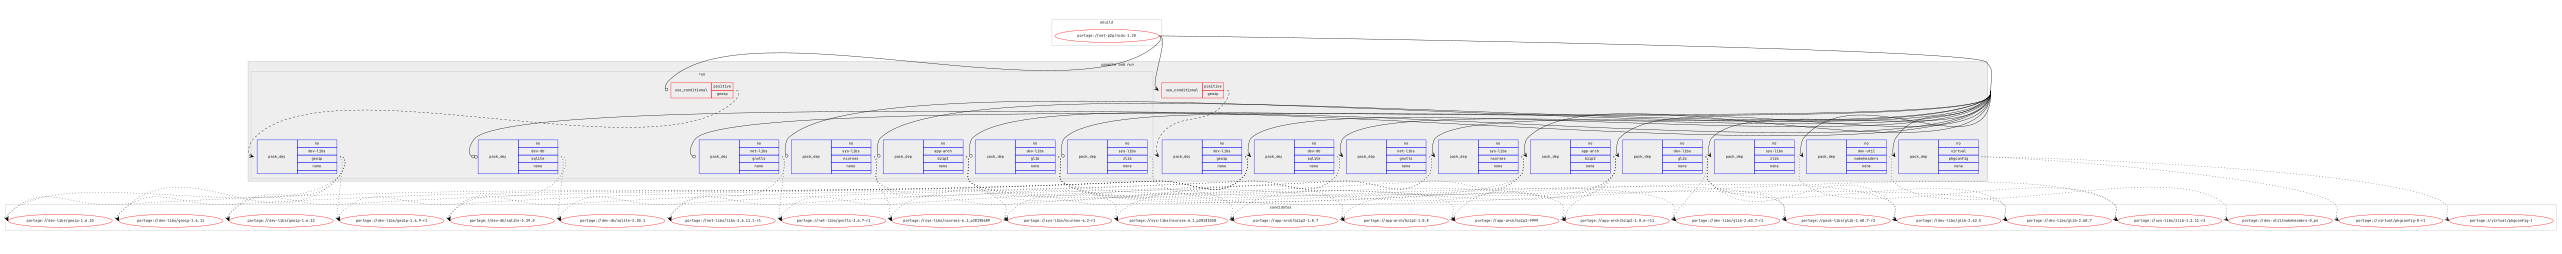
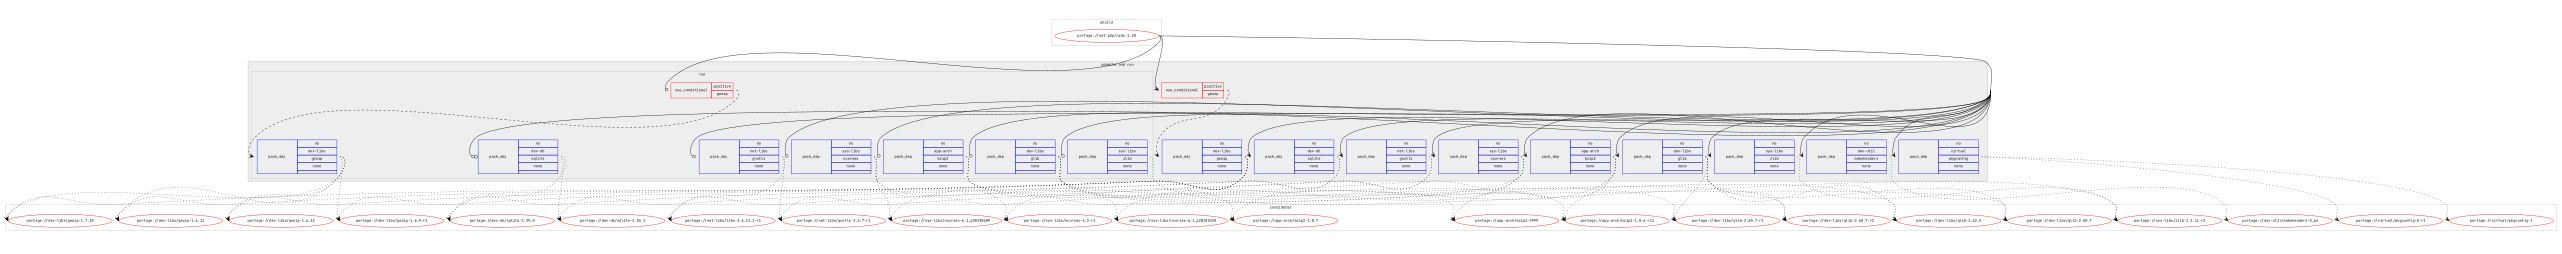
(60, 221) -> (60, 221)
(1396, 221) -> none
(1838, 221) -> (1838, 221)
